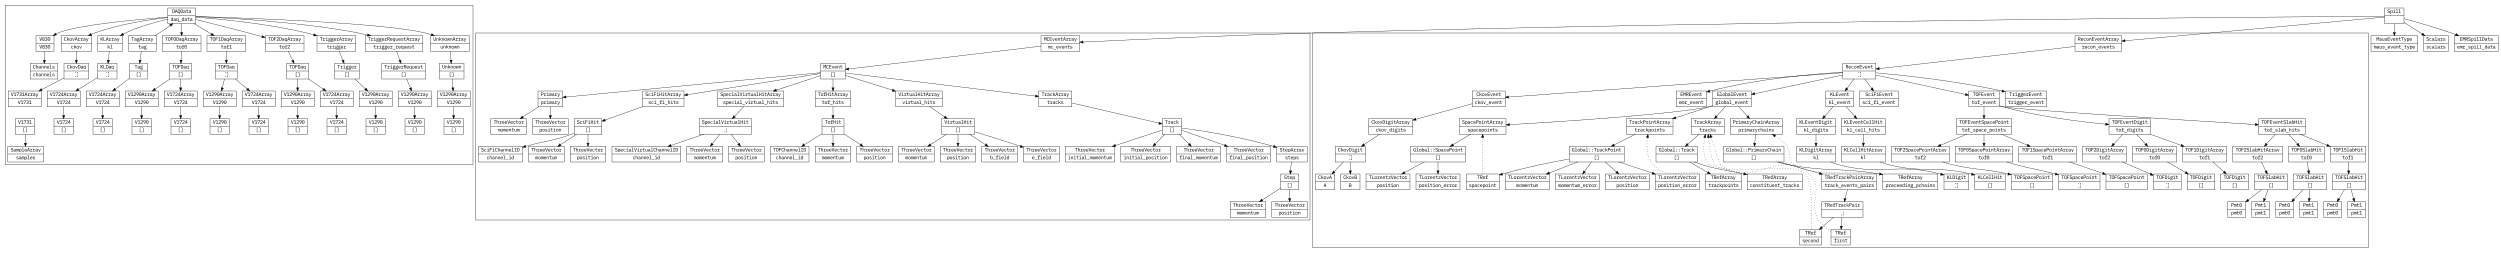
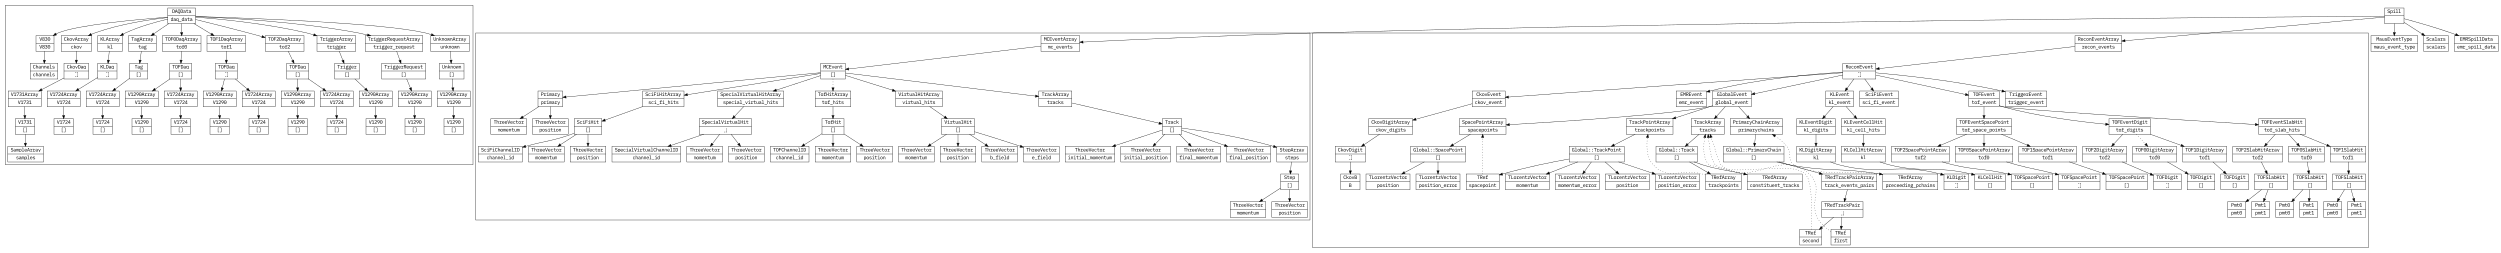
(163, 31) -> (161, 29)
(833, 83) -> (833, 83)
none -> (25, 111)
(2141, 139) -> (2141, 139)
(1325, 182) -> none
